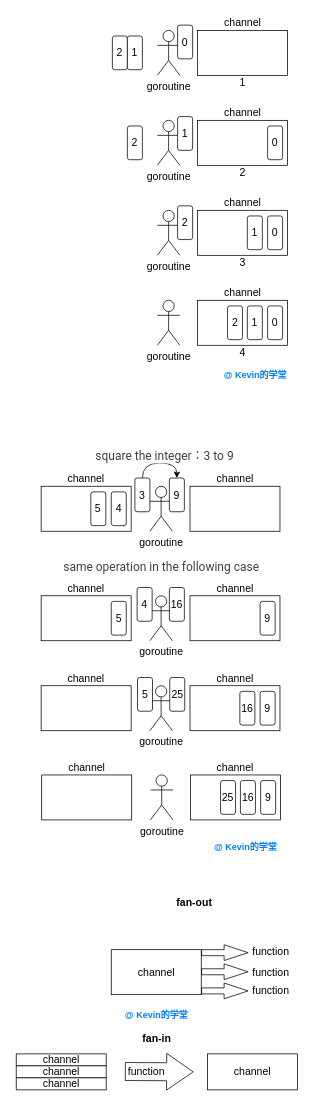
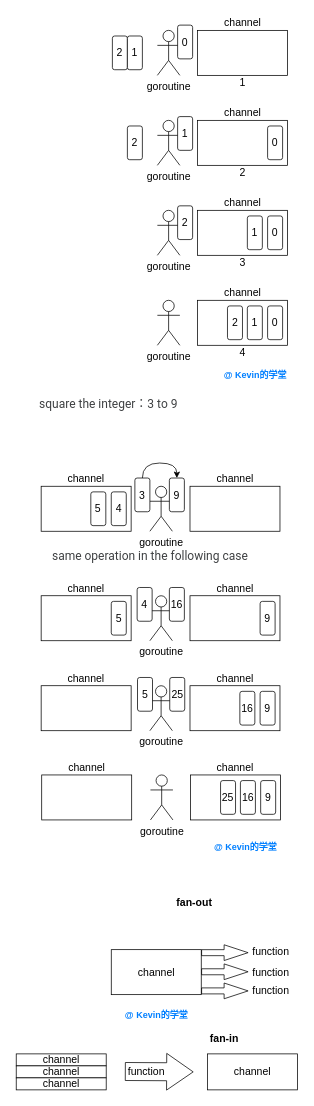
(164, 456) -> (108, 404)
(161, 567) -> (150, 556)
(157, 1039) -> (224, 1039)
